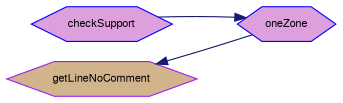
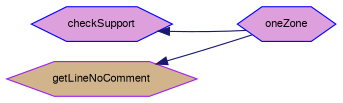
(197, 17) -> (208, 32)
